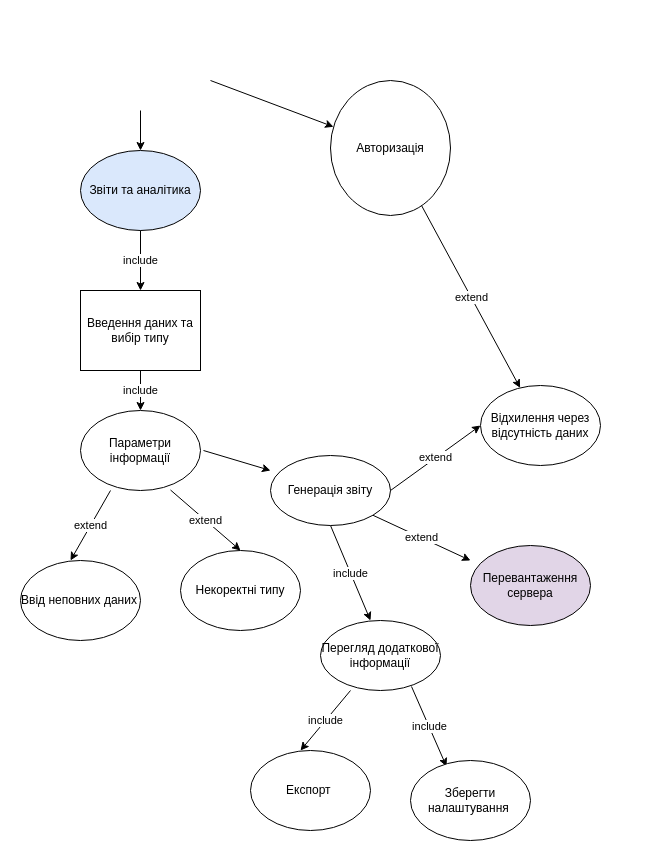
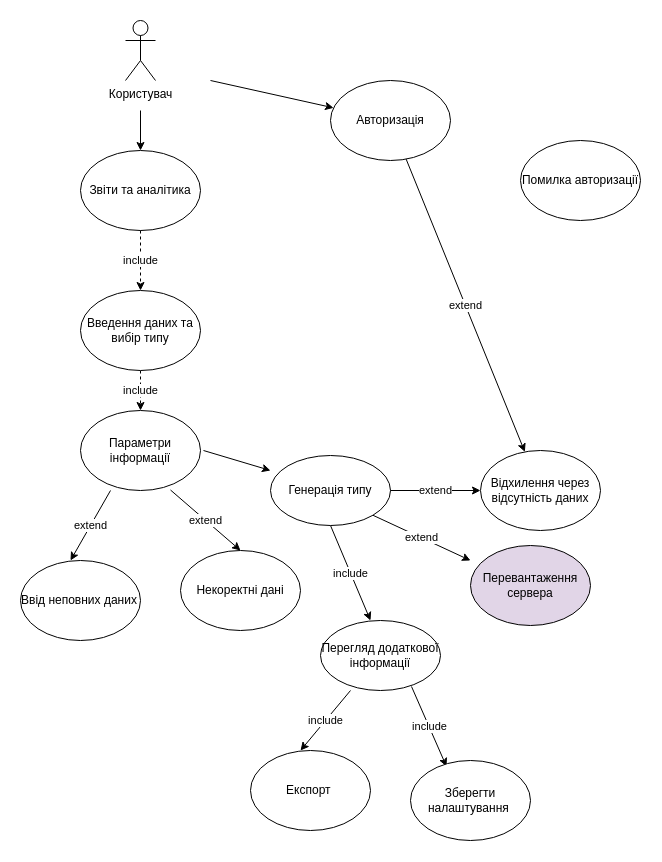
none -> (141, 51)
(391, 148) -> (391, 121)
none -> (581, 181)
(141, 191) -> (141, 191)
(141, 243) -> (141, 243)
(141, 331) -> (141, 331)
(141, 378) -> (141, 378)
(541, 426) -> (541, 491)
(331, 491) -> (331, 491)
(241, 591) -> (241, 591)
